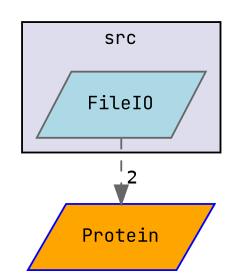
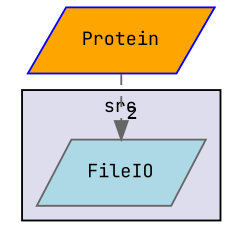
(121, 164) -> (121, 101)
